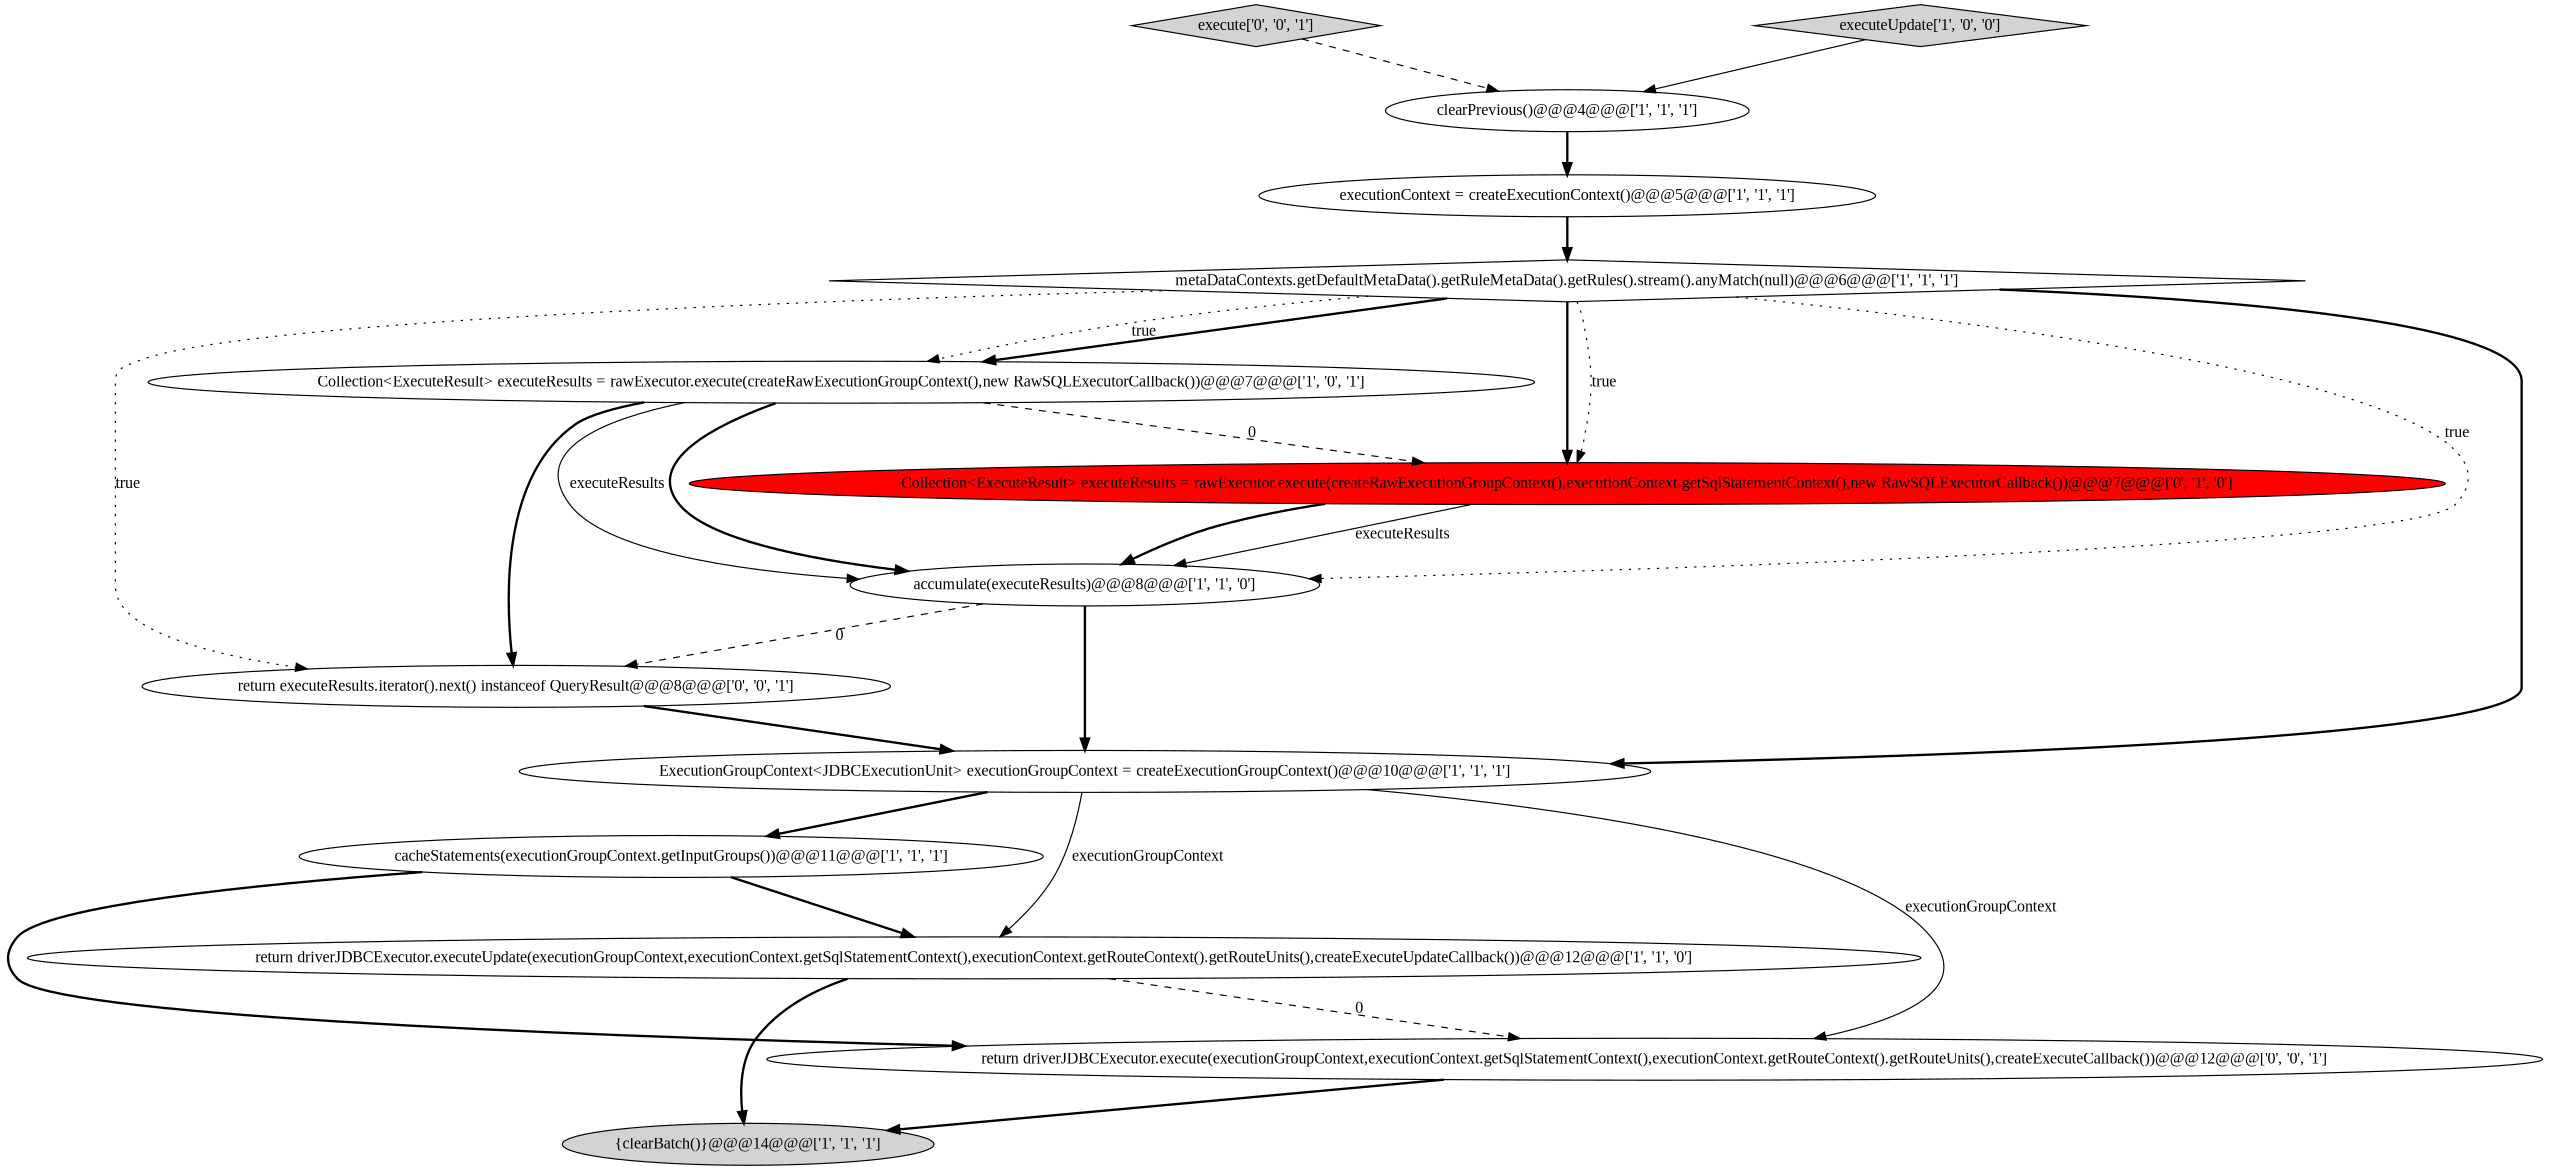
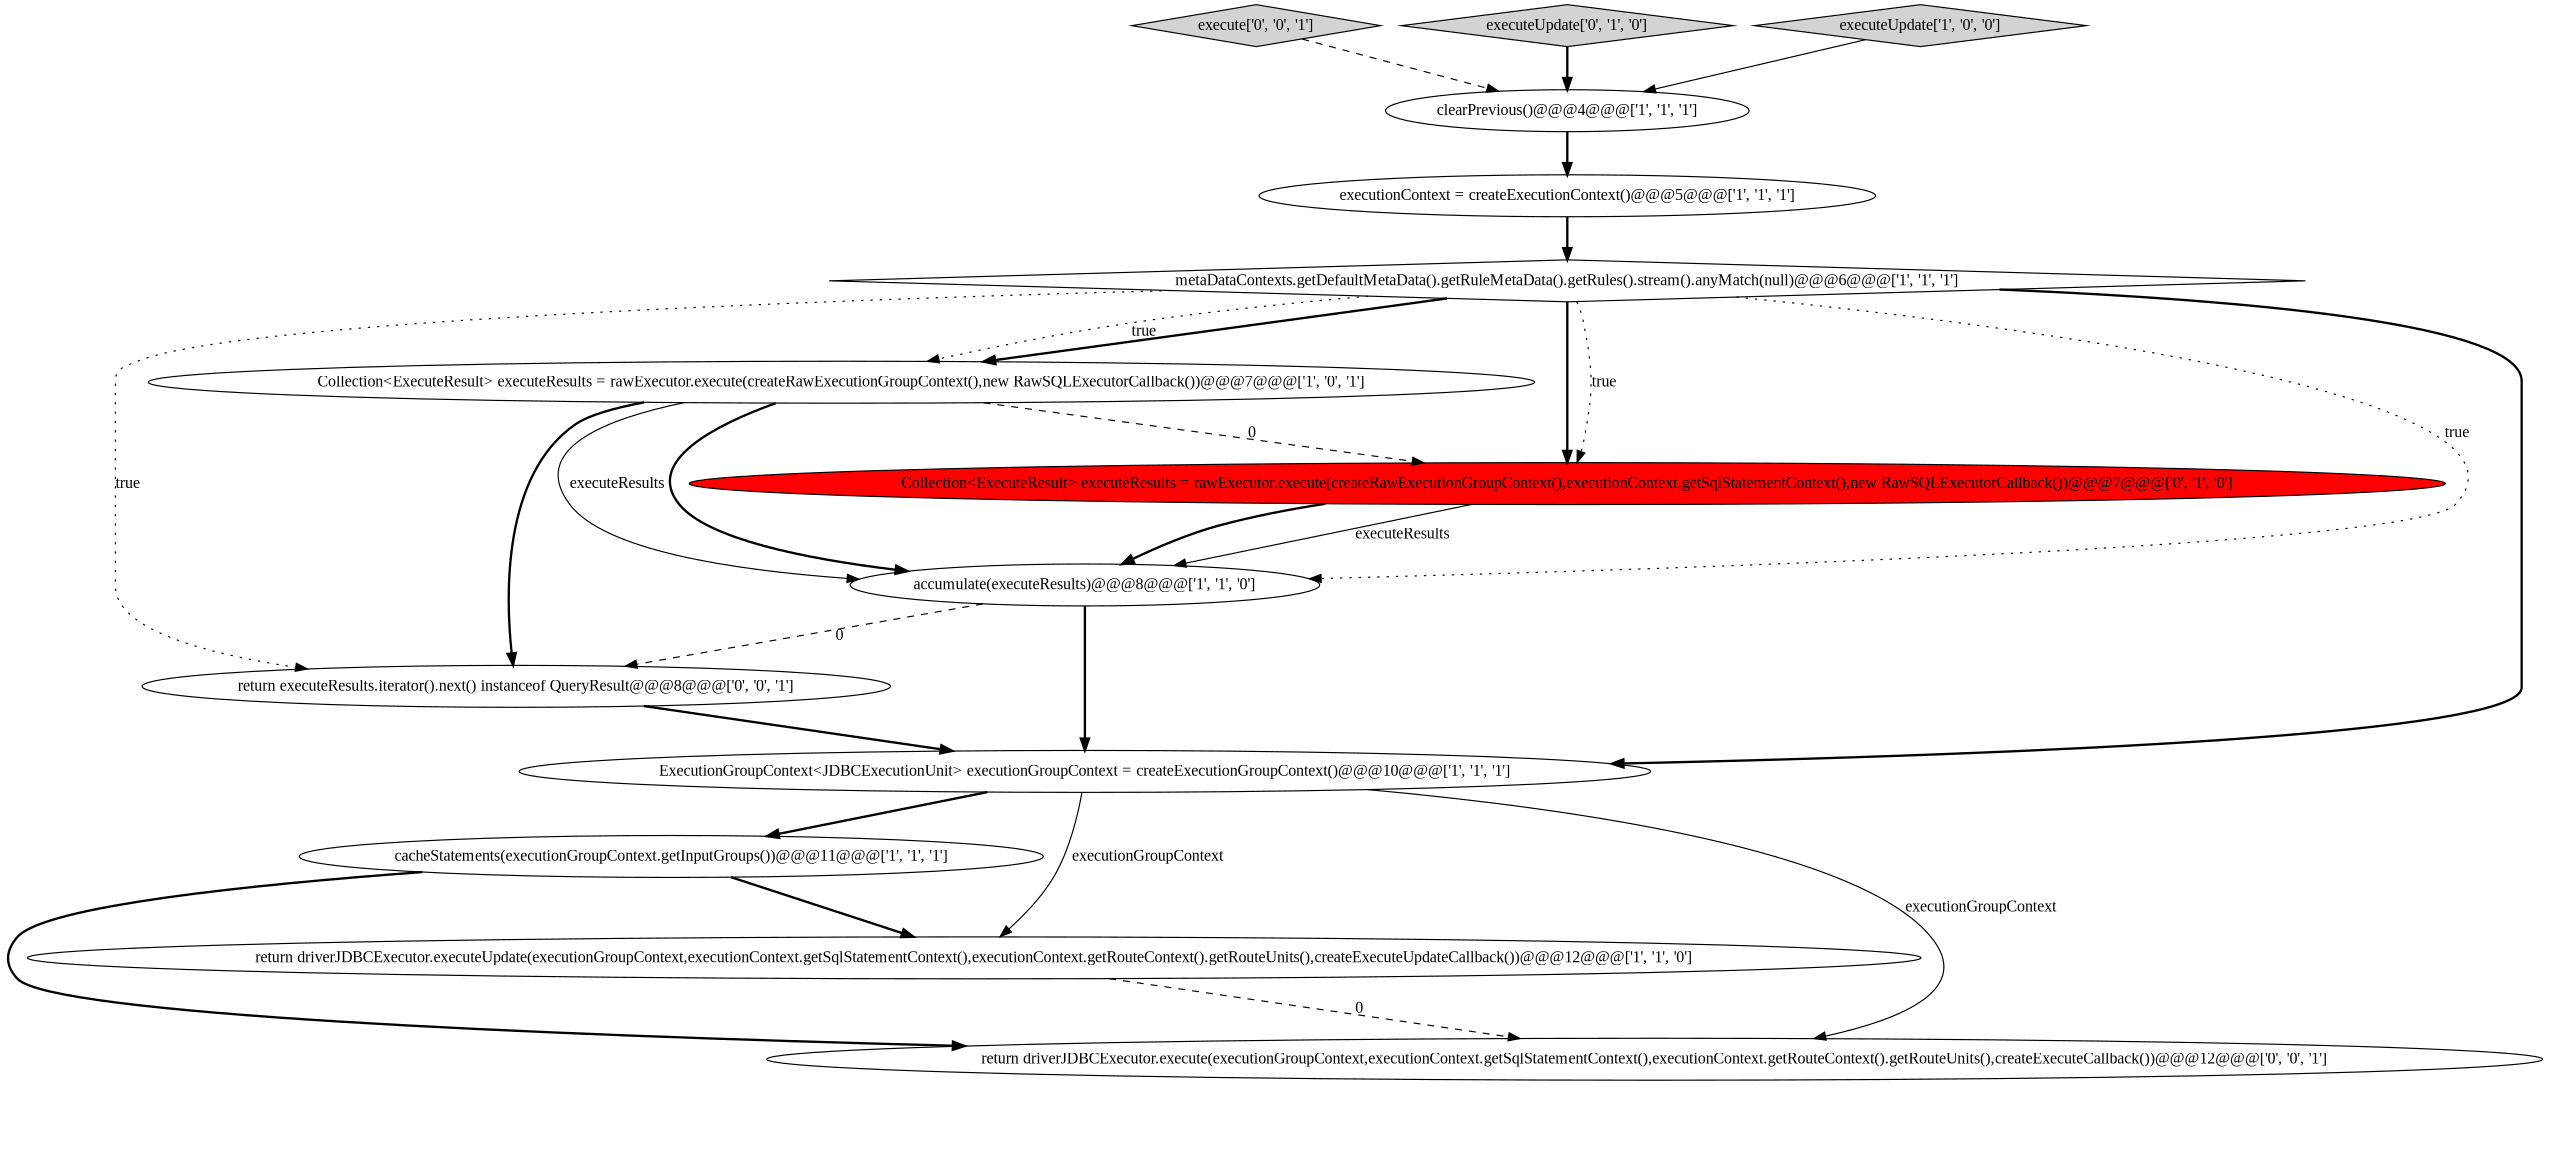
none -> (1567, 26)
(748, 1144) -> none
